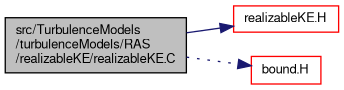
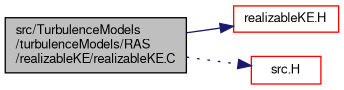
(286, 70) -> (286, 70)
